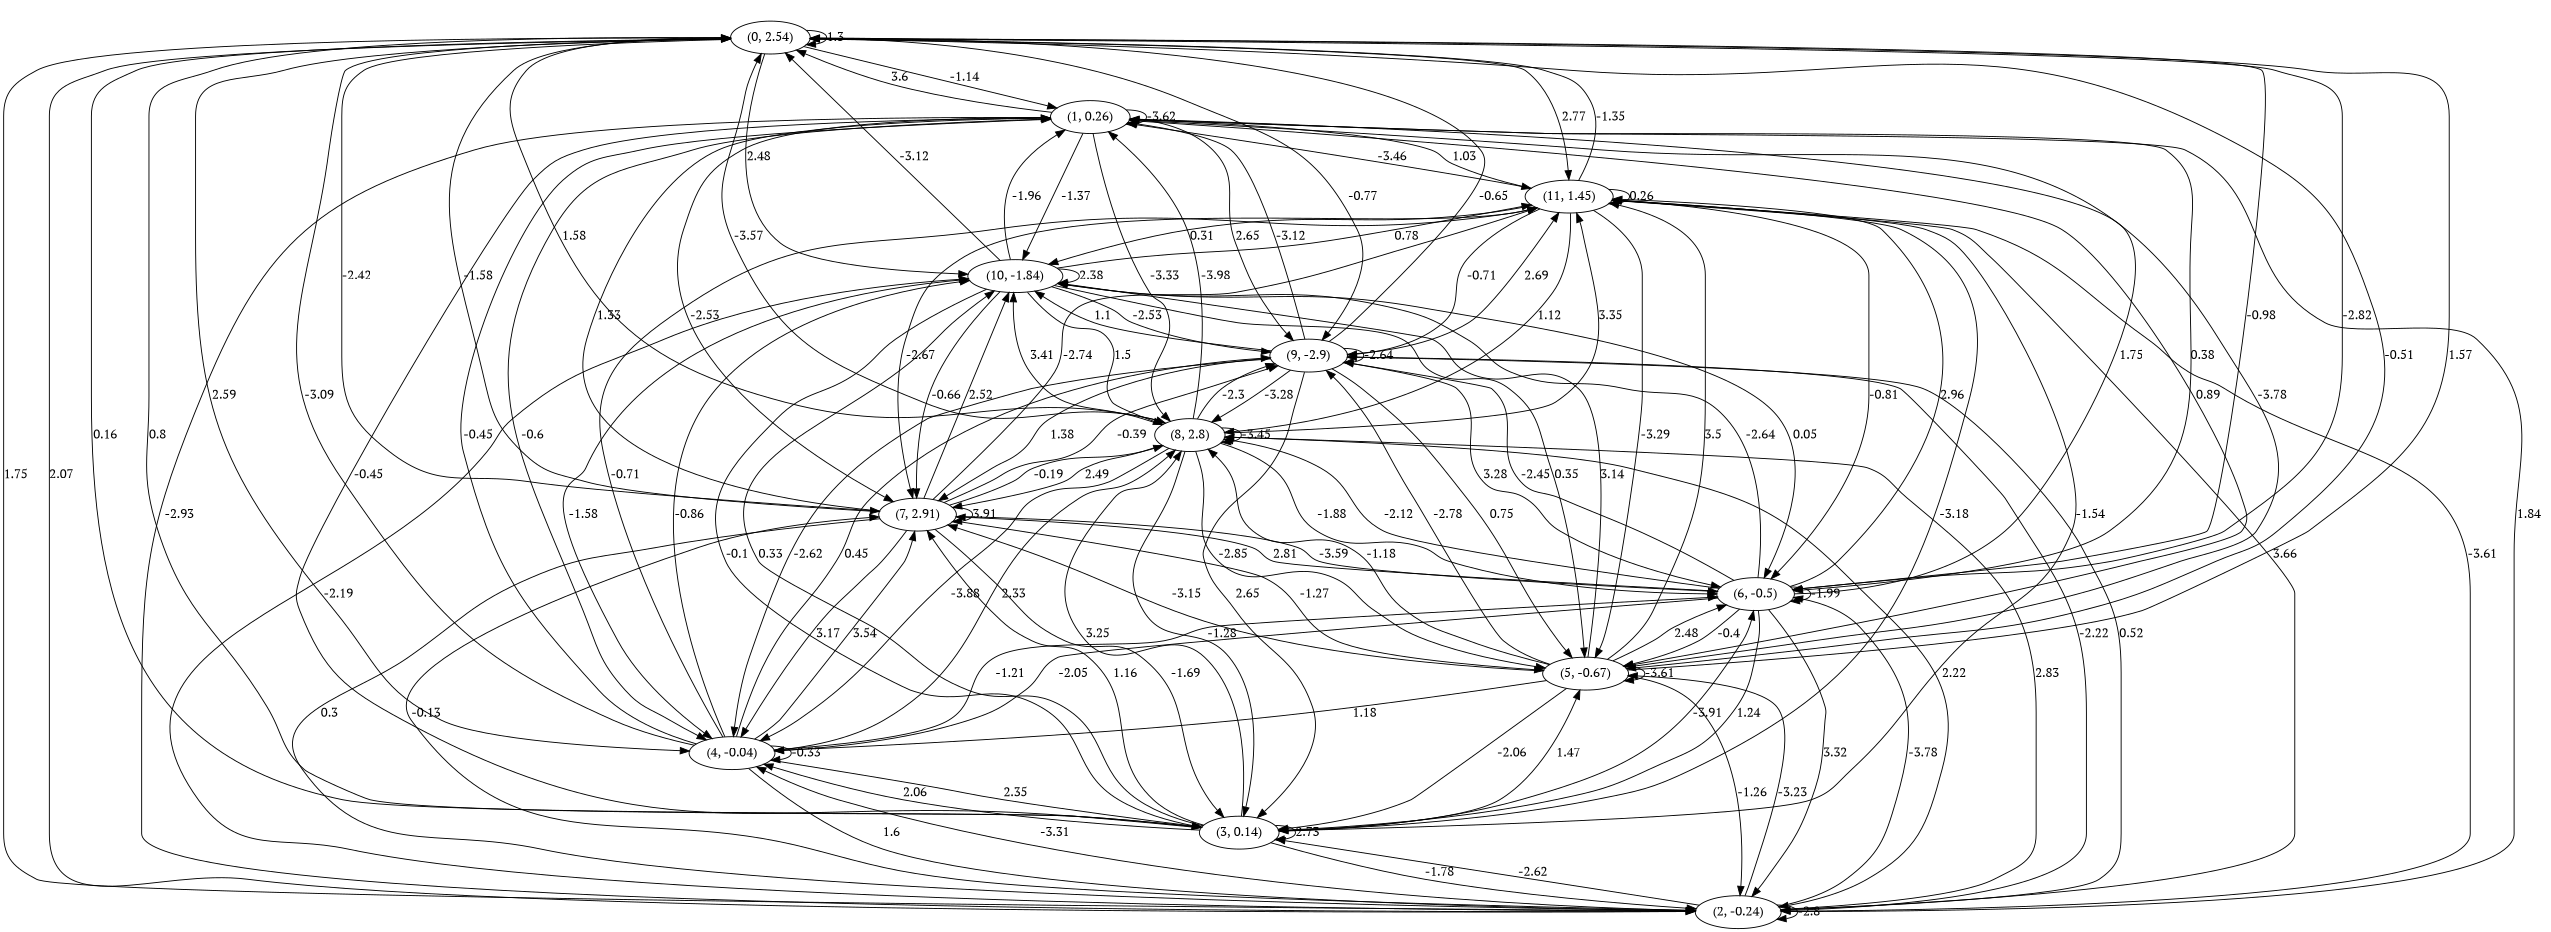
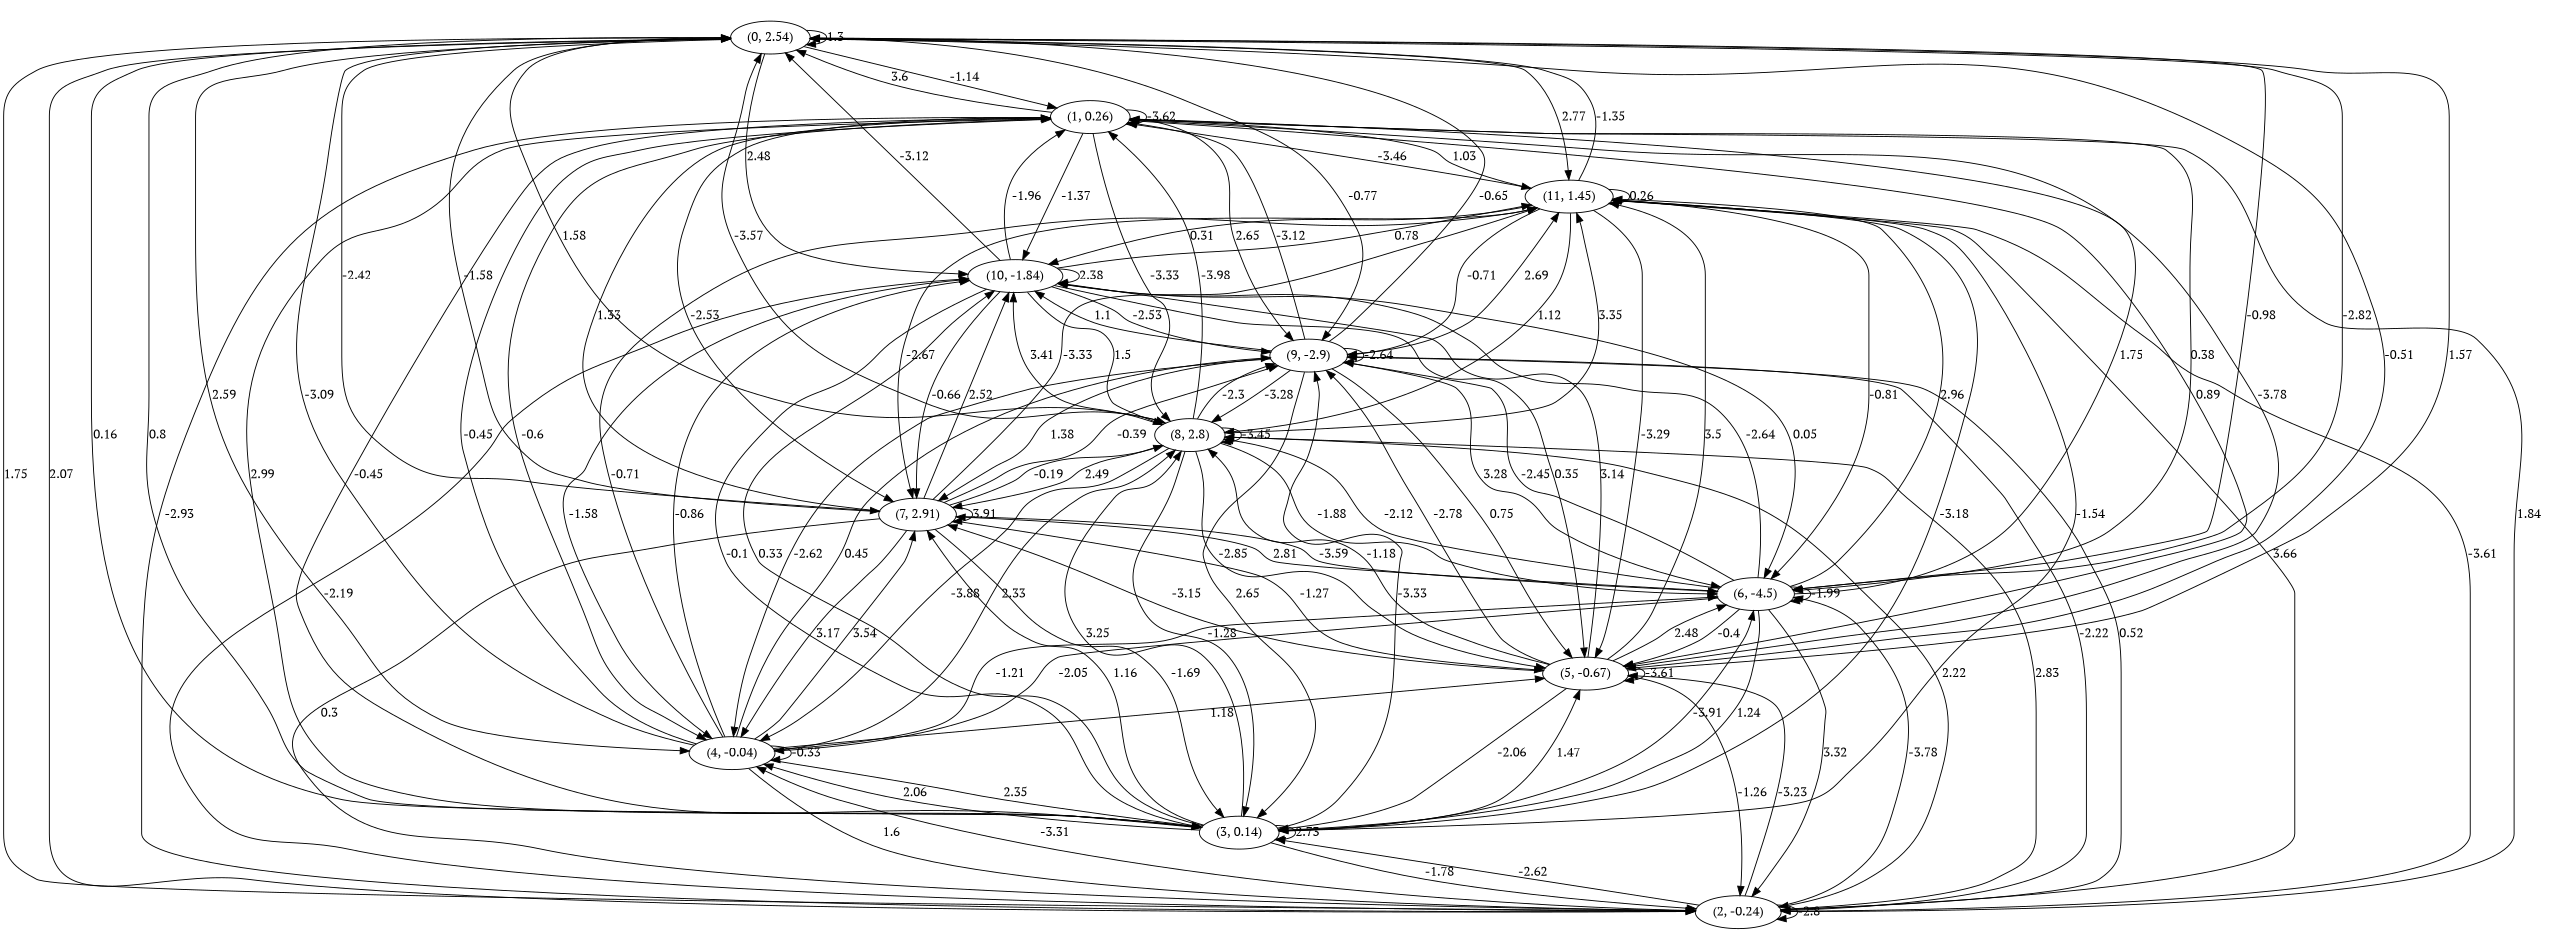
(1078, 356) -> (1078, 356)
none -> (264, 561)
none -> (1397, 591)
(1756, 594) -> (1756, 594)
(1166, 727) -> (1154, 714)
(773, 841) -> none
